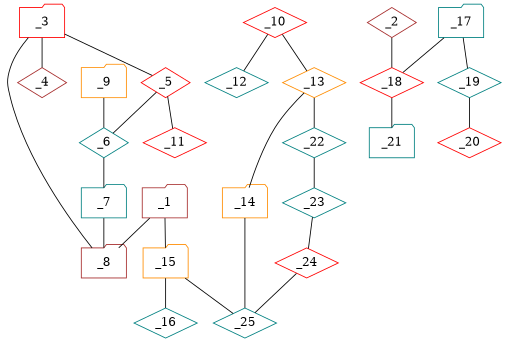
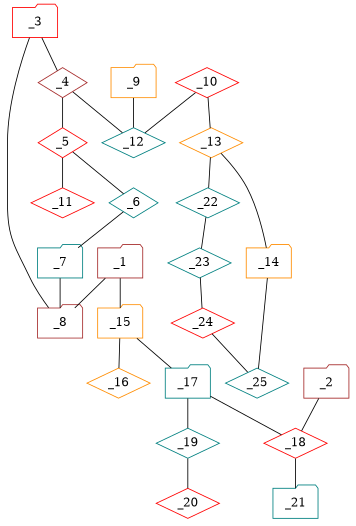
(392, 23) -> (326, 383)
(108, 55) -> (63, 113)
none -> (98, 112)
(104, 113) -> (134, 113)
(209, 296) -> (154, 353)
(166, 323) -> (119, 383)
